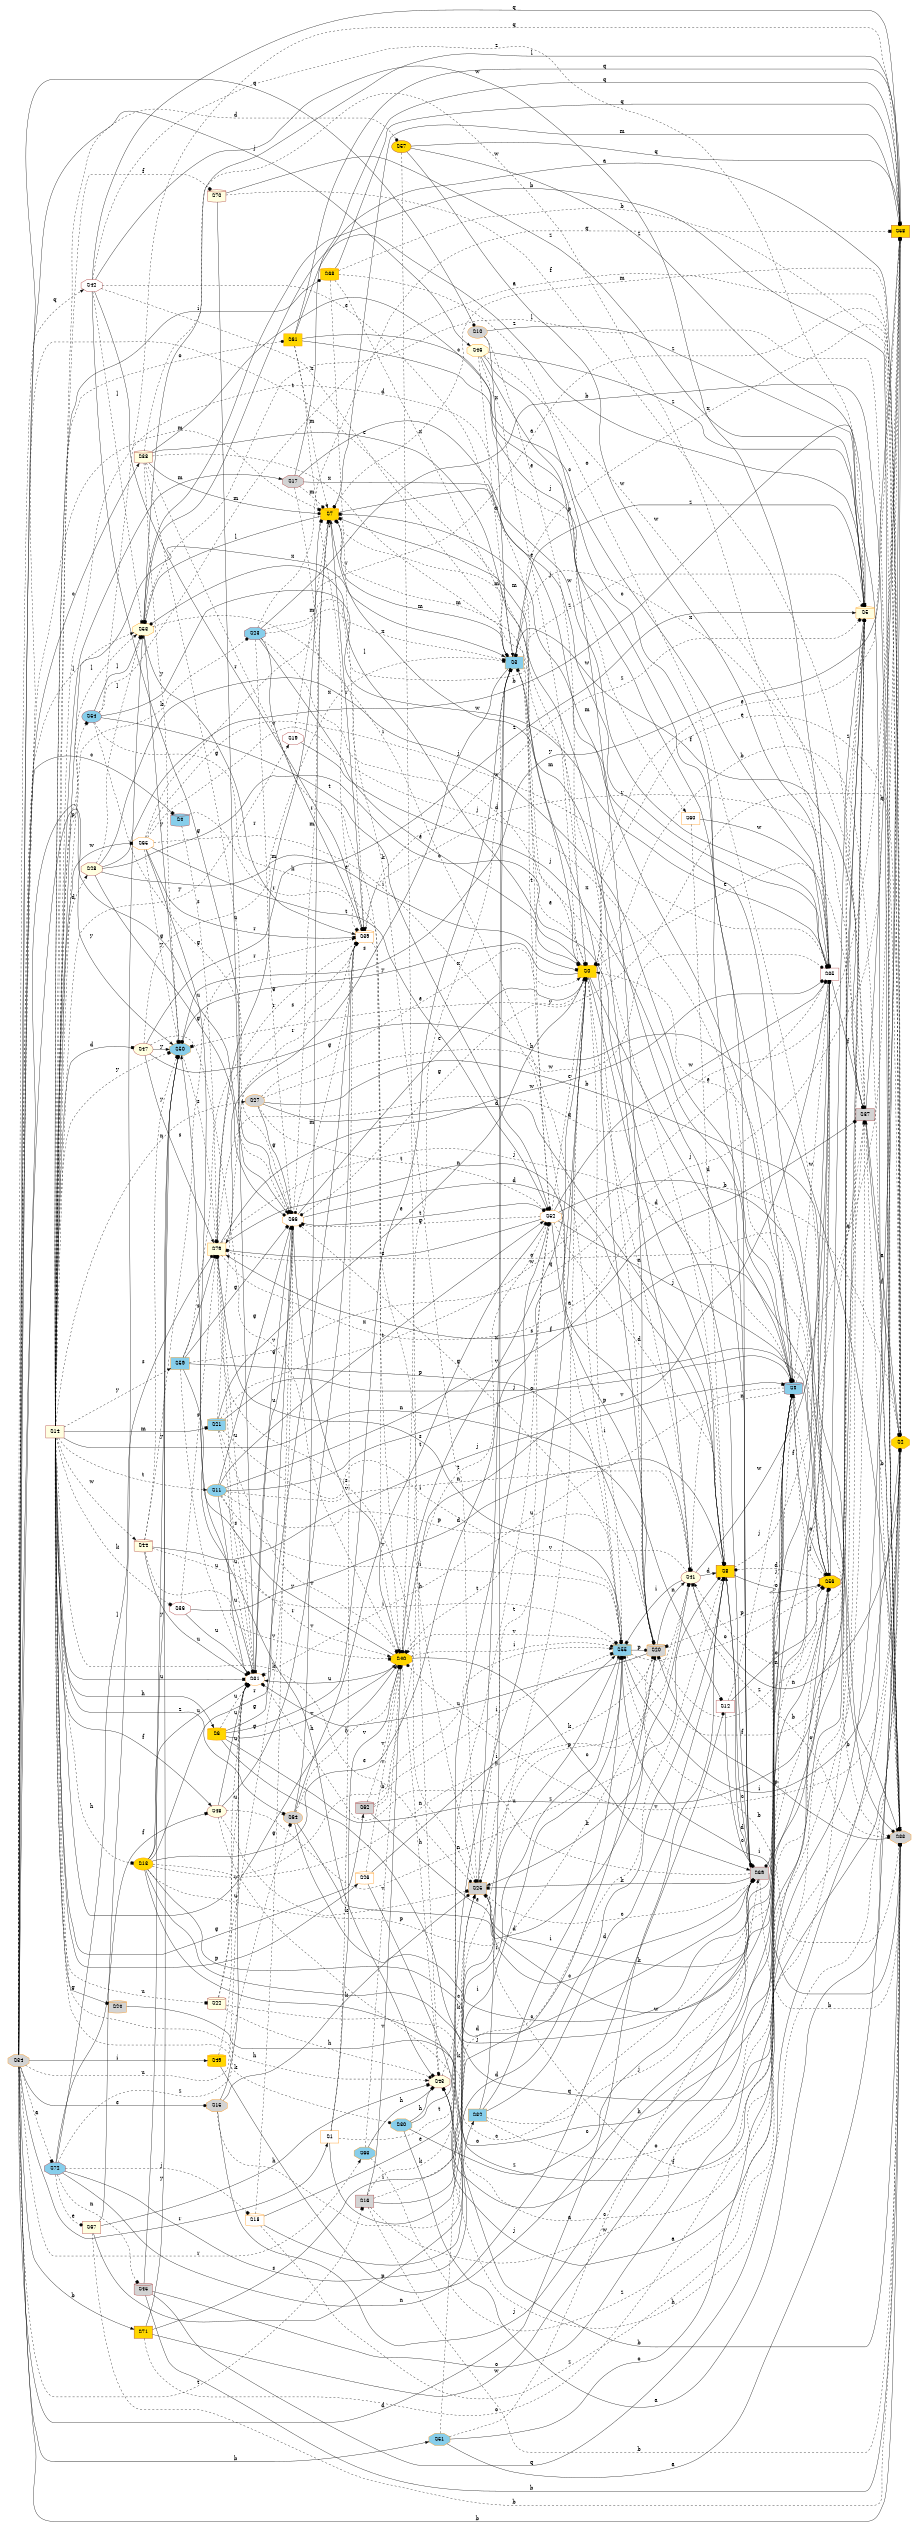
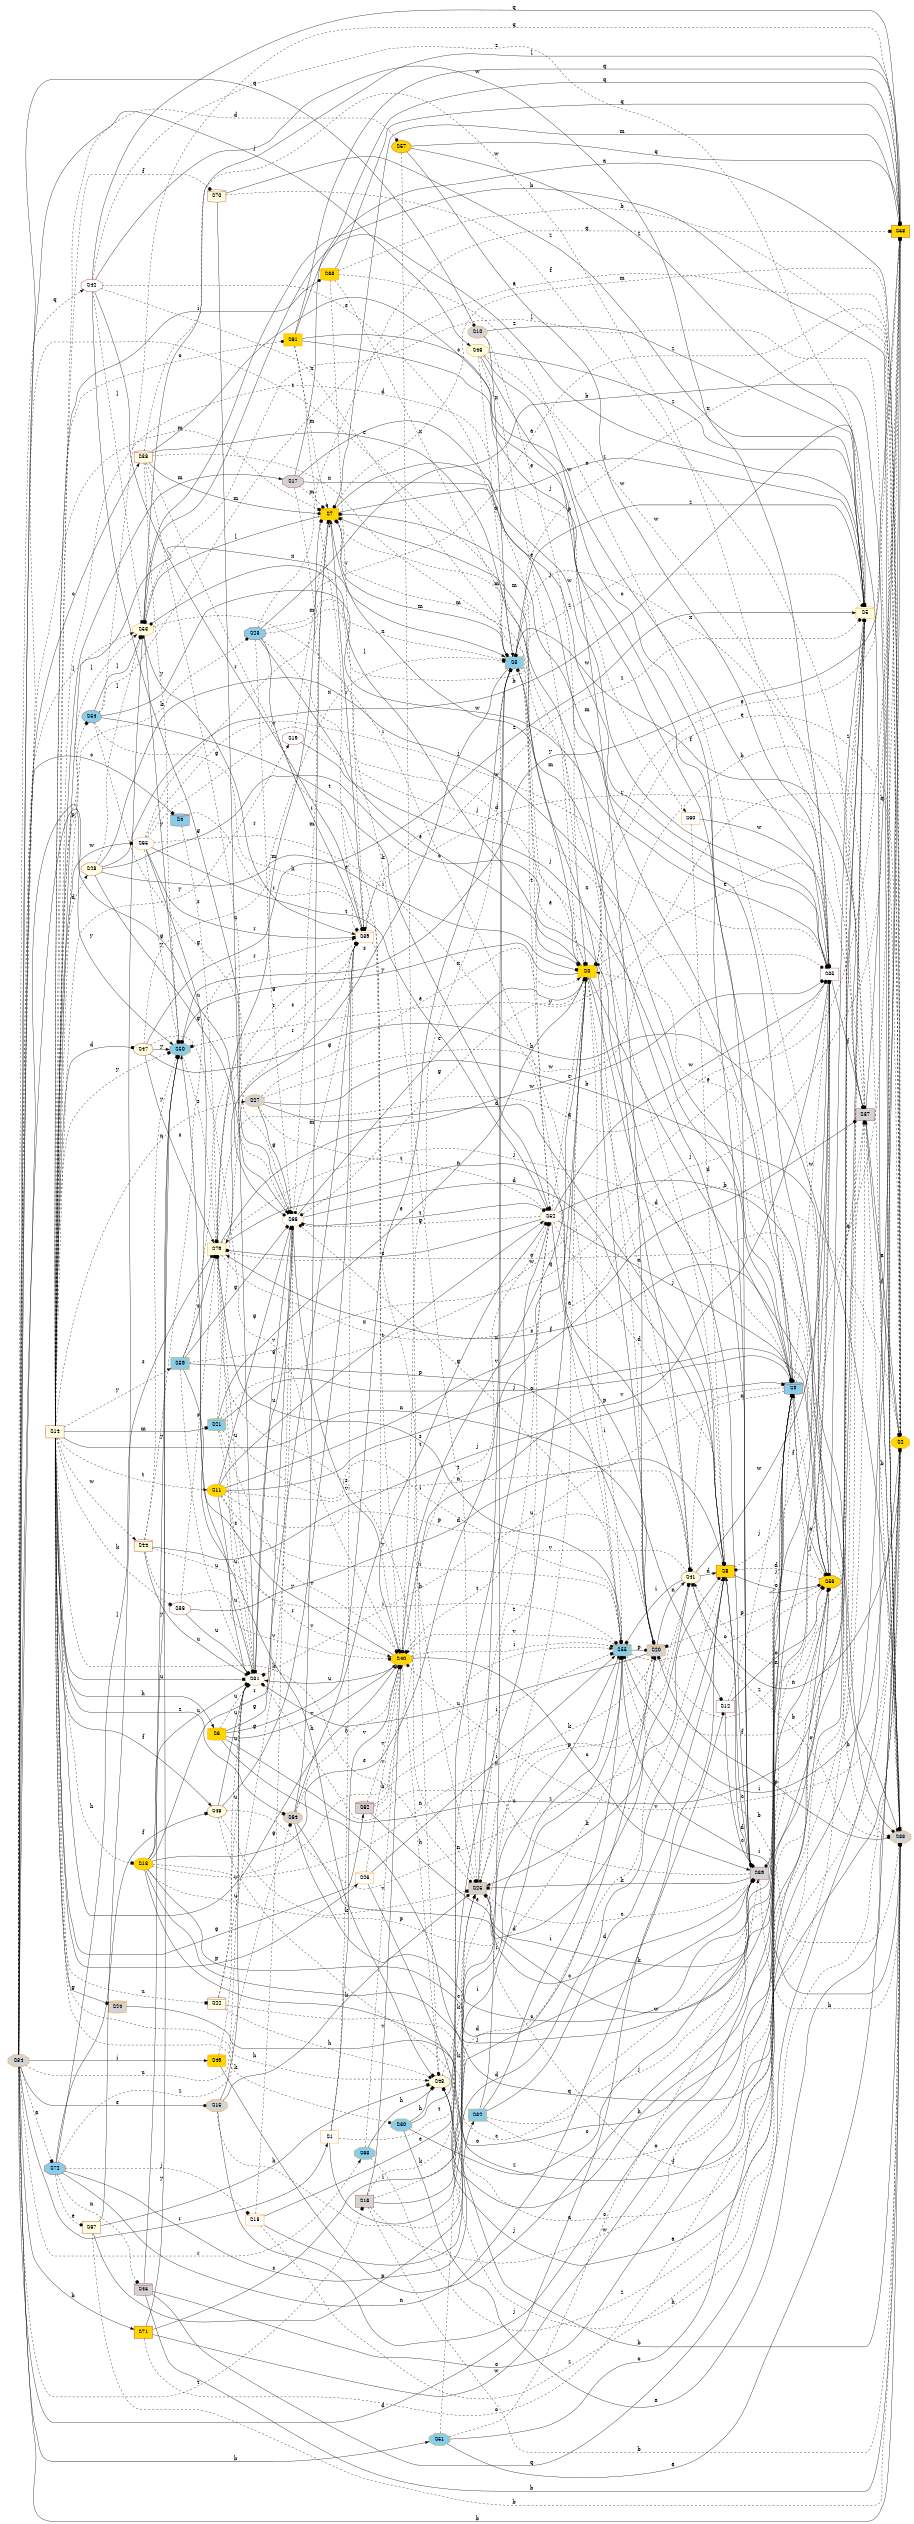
none -> (614, 459)
(570, 470) -> (570, 470)
(217, 1490) -> (217, 1490)
